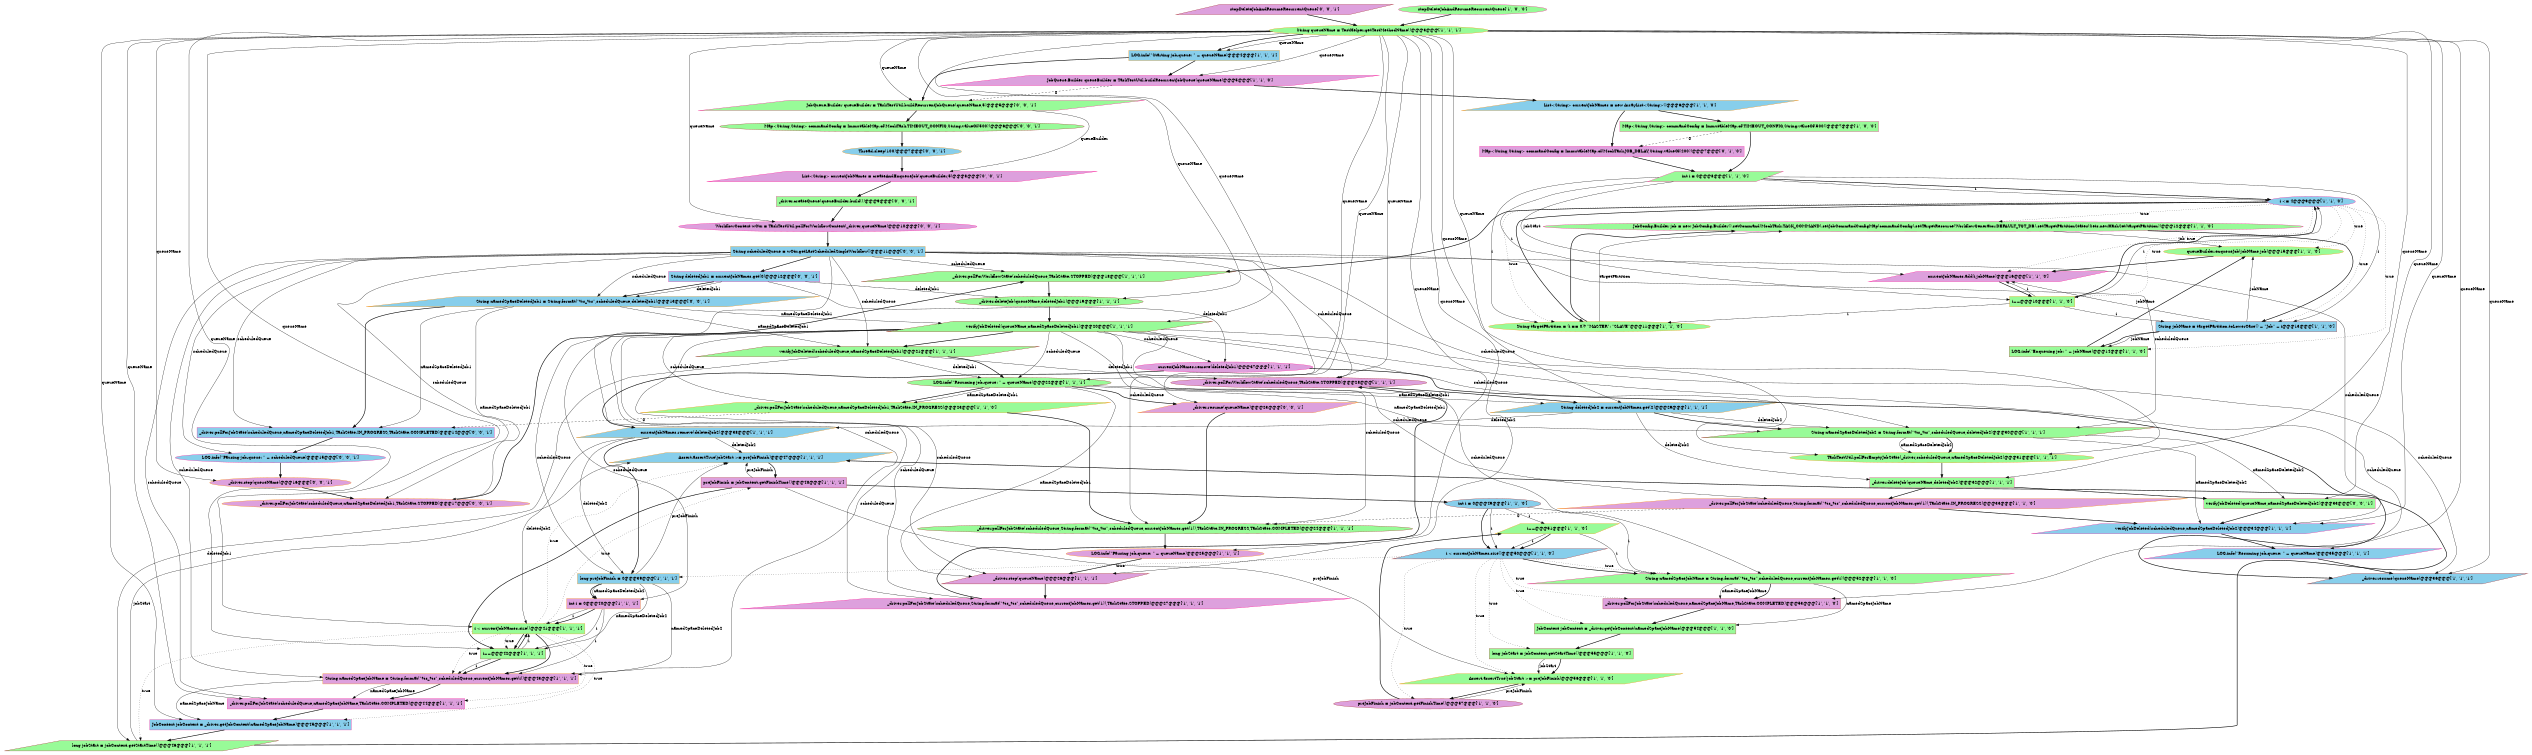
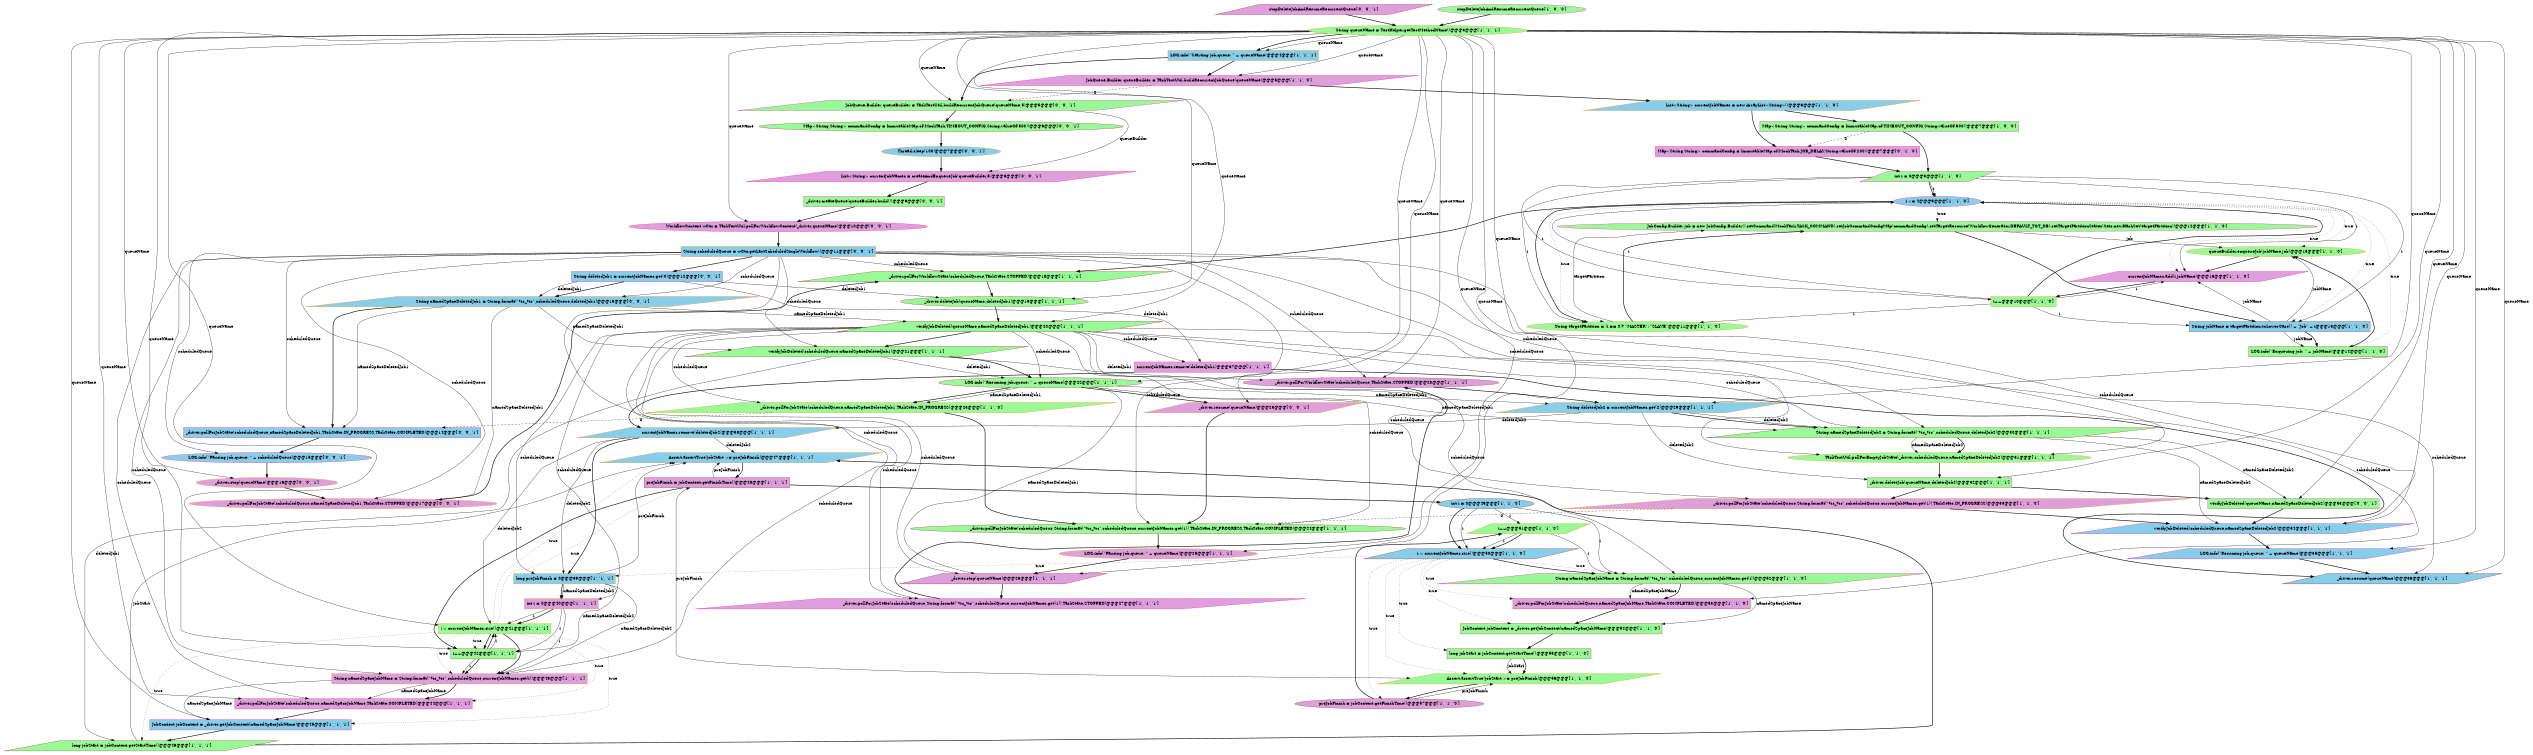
(1532, 227) -> (2357, 227)
(2213, 242) -> none
(1224, 367) -> (1203, 367)
